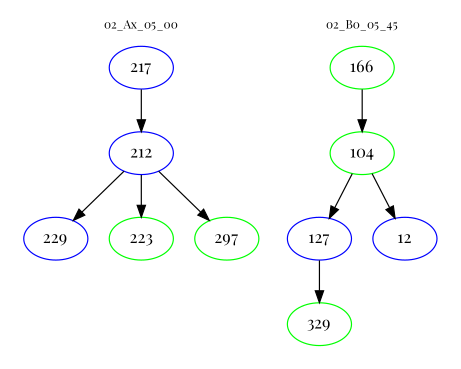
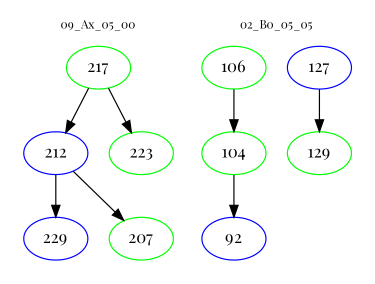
(141, 26) -> (99, 26)
(362, 26) -> (277, 26)
(141, 68) -> (99, 68)
(362, 68) -> (234, 68)
(141, 190) -> (117, 105)
(344, 191) -> none
(227, 239) -> (141, 239)
(405, 239) -> (234, 239)
(319, 324) -> (319, 153)
